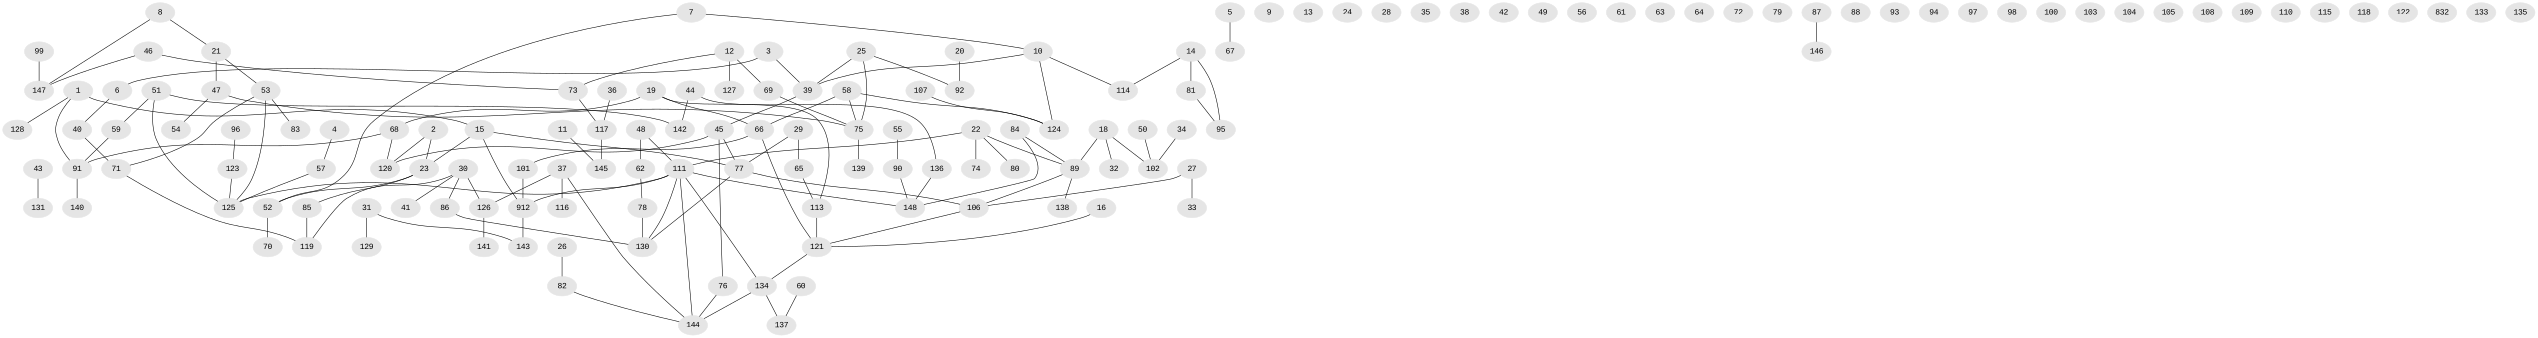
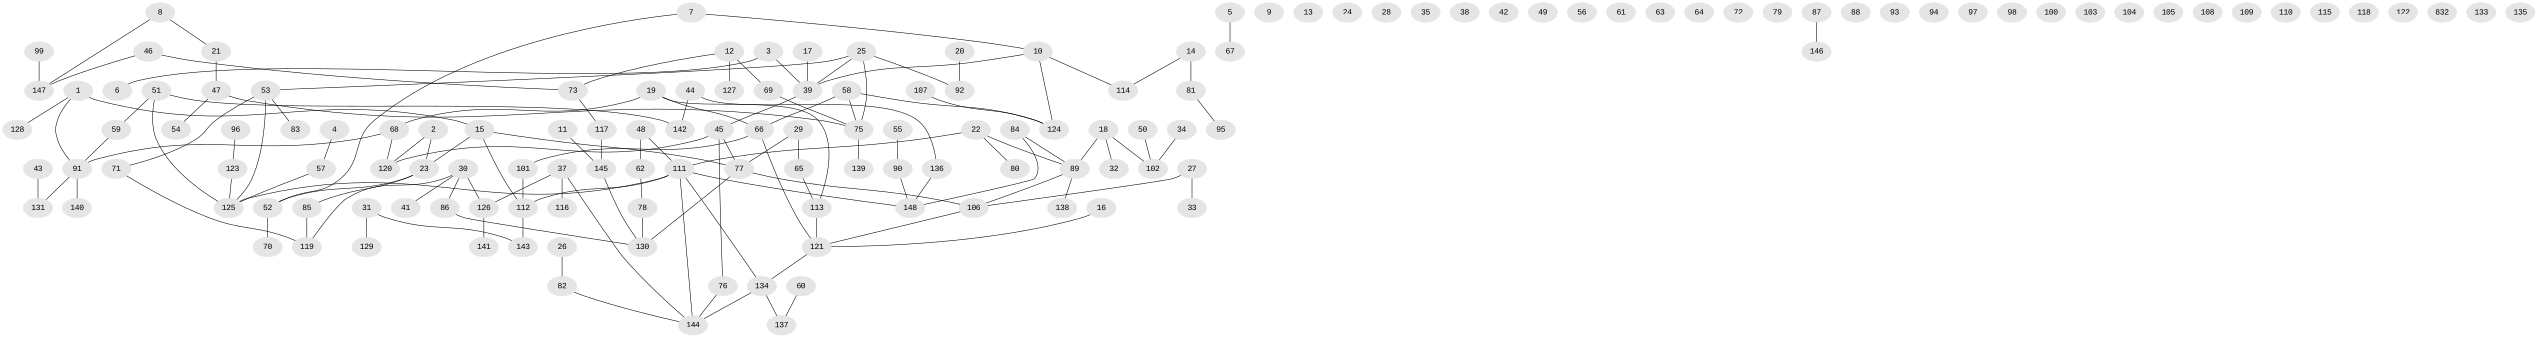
none -> (808, 52)
(244, 74) -> (565, 78)
(1213, 89) -> none
(612, 91) -> none
(77, 130) -> none
(976, 169) -> none
none -> (58, 188)
(523, 208) -> (523, 208)
(666, 210) -> (618, 209)
